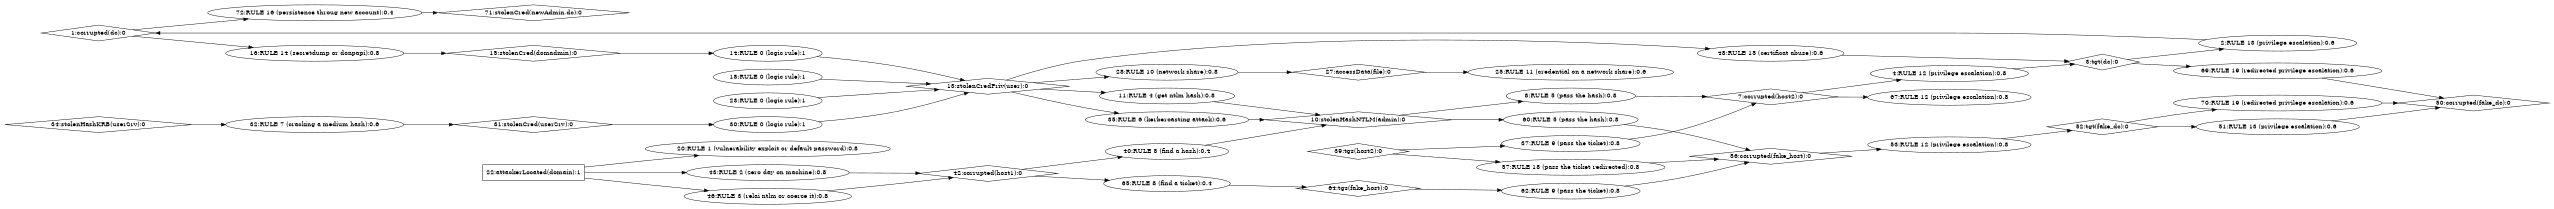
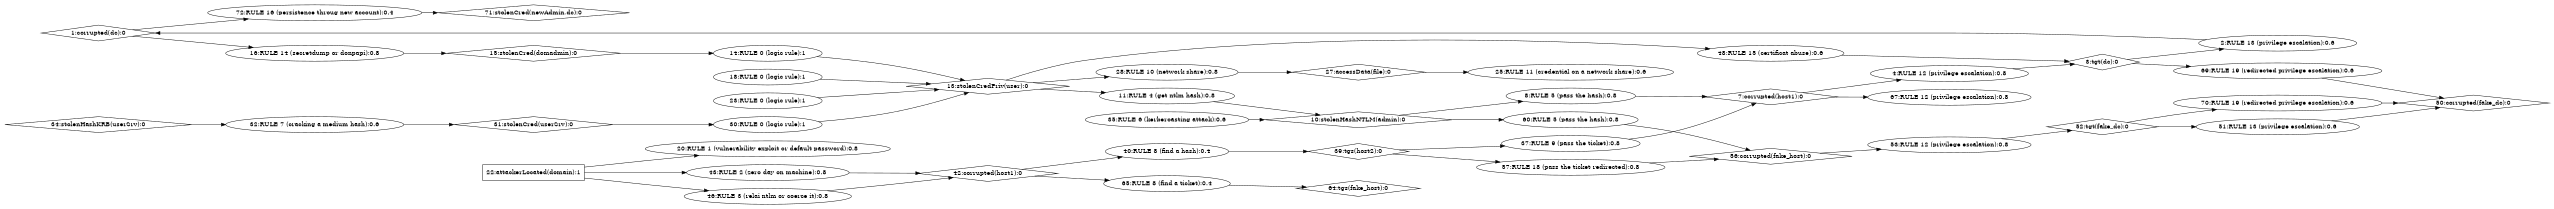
(1771, 97) -> (1771, 97)
(1063, 103) -> none
(1263, 135) -> (1266, 151)
(1571, 191) -> none
